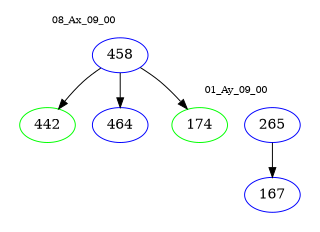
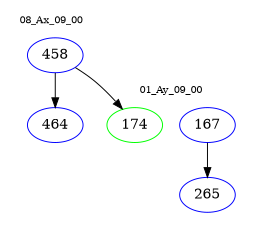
(48, 125) -> none
(272, 155) -> (207, 155)
